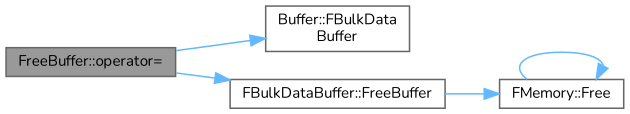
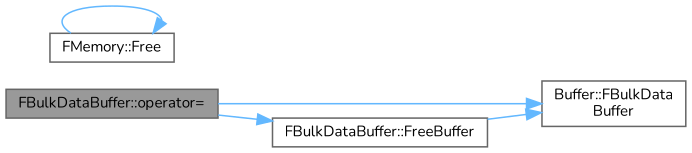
(91, 62) -> (112, 104)
(464, 94) -> (507, 117)
